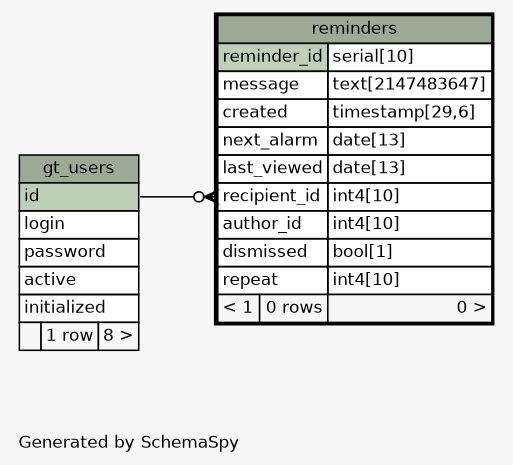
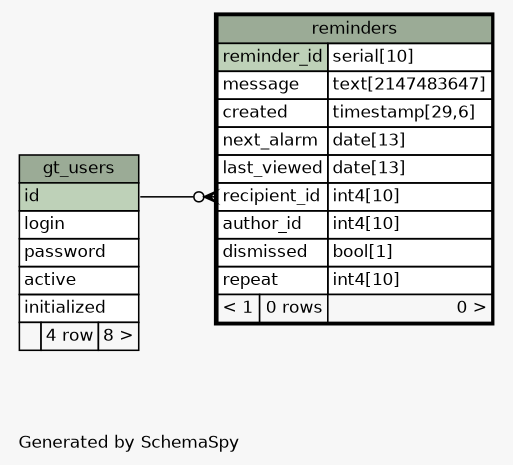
(70, 336) -> (70, 336)
